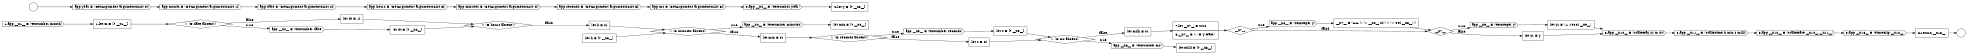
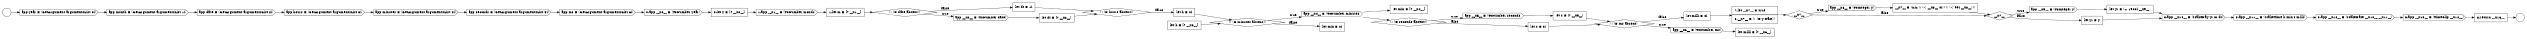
none -> (751, 12)
(798, 38) -> (1375, 19)
